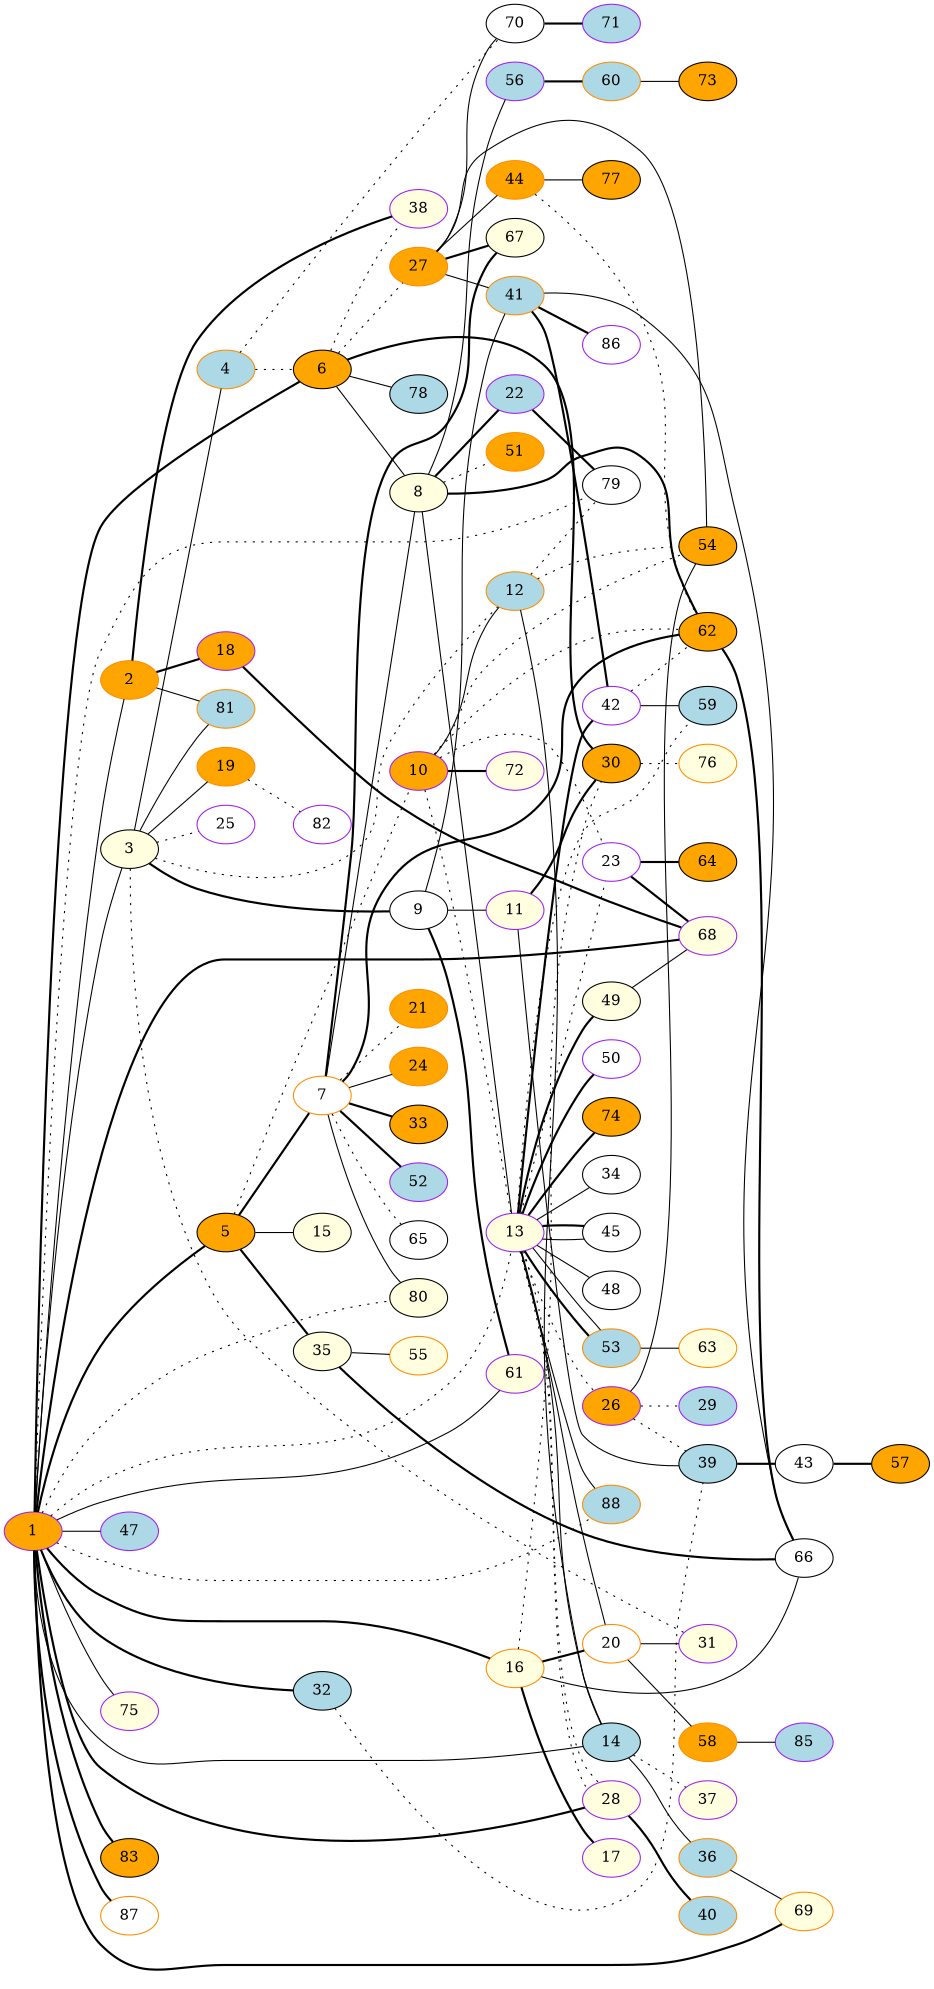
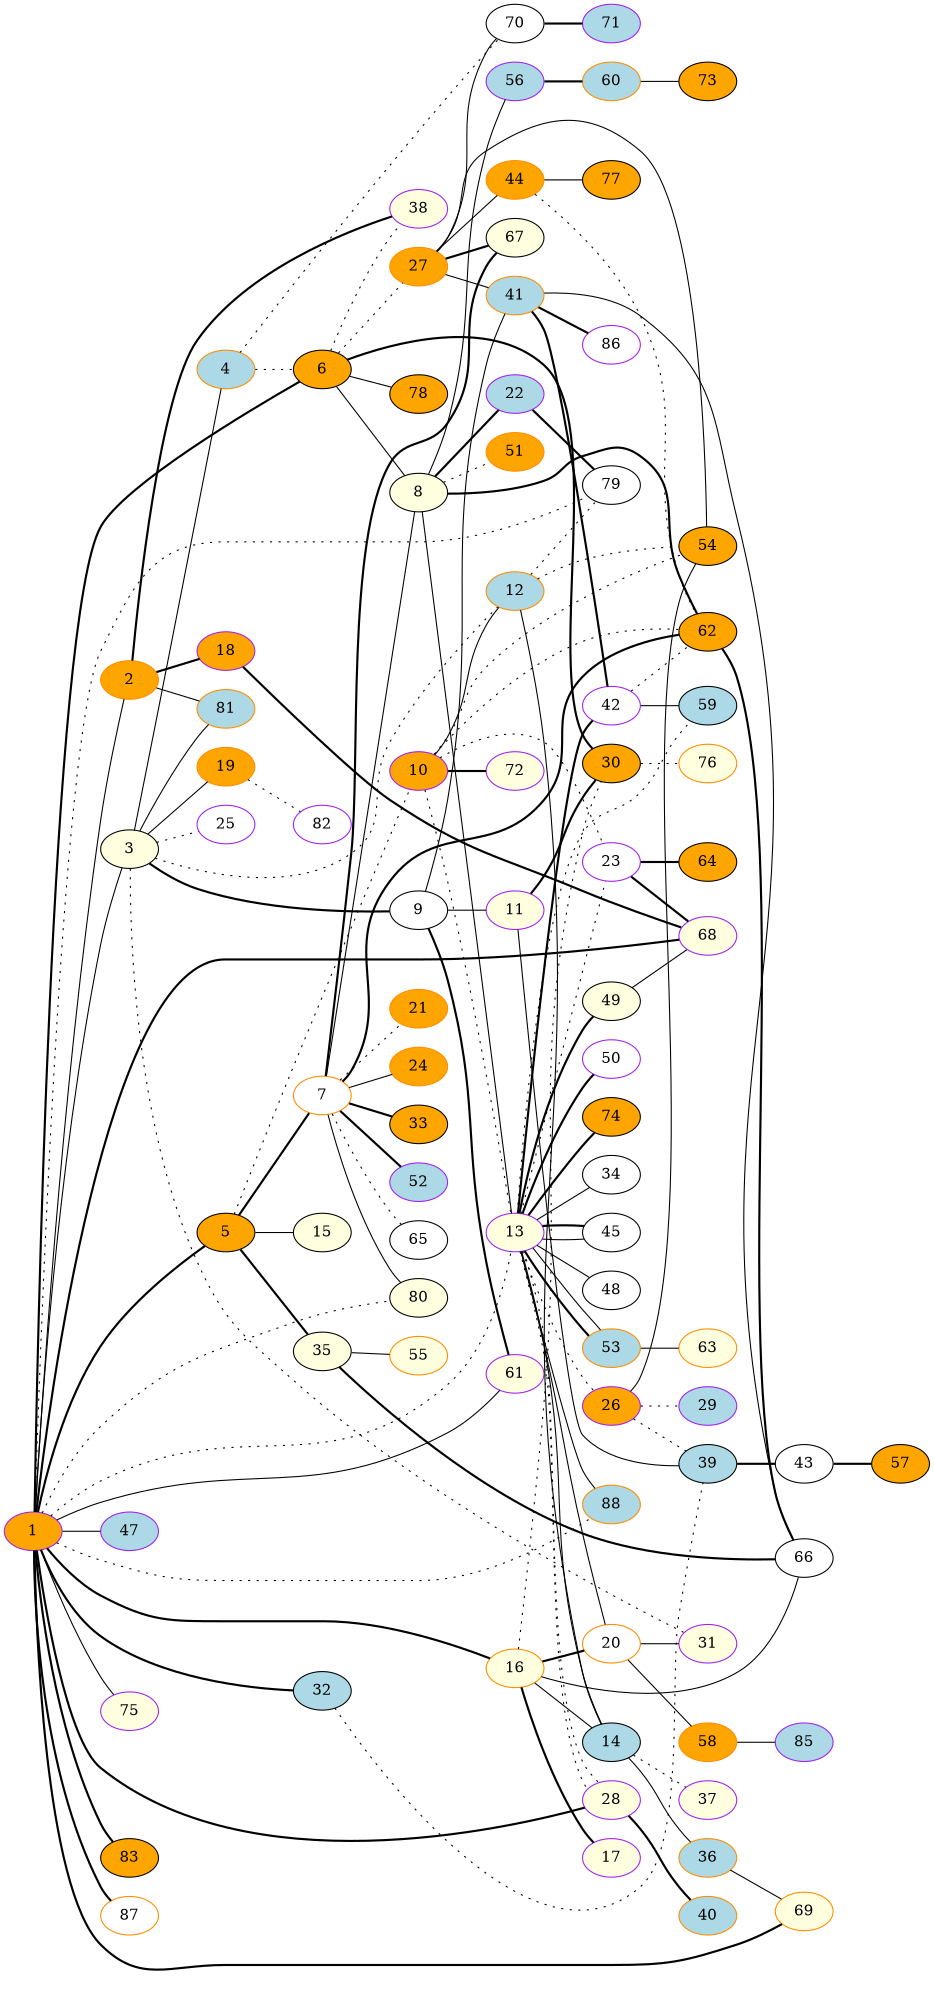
(419, 394) -> (419, 394)
(236, 1760) -> (556, 1700)
